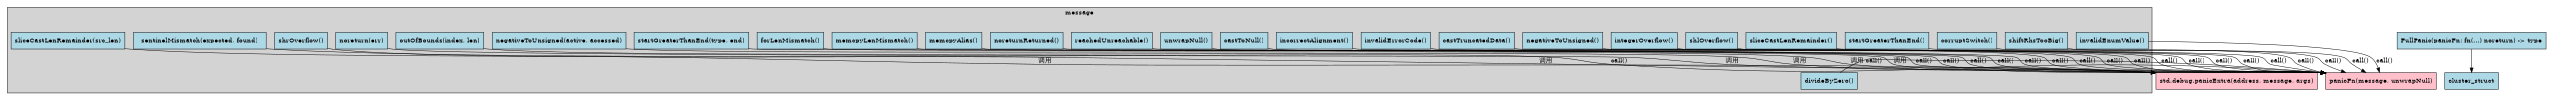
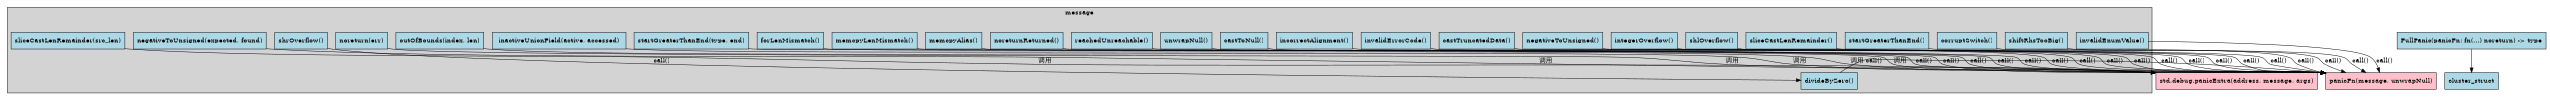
(200, 41) -> (200, 41)
(559, 41) -> (559, 41)
(1723, 70) -> (1062, 72)
